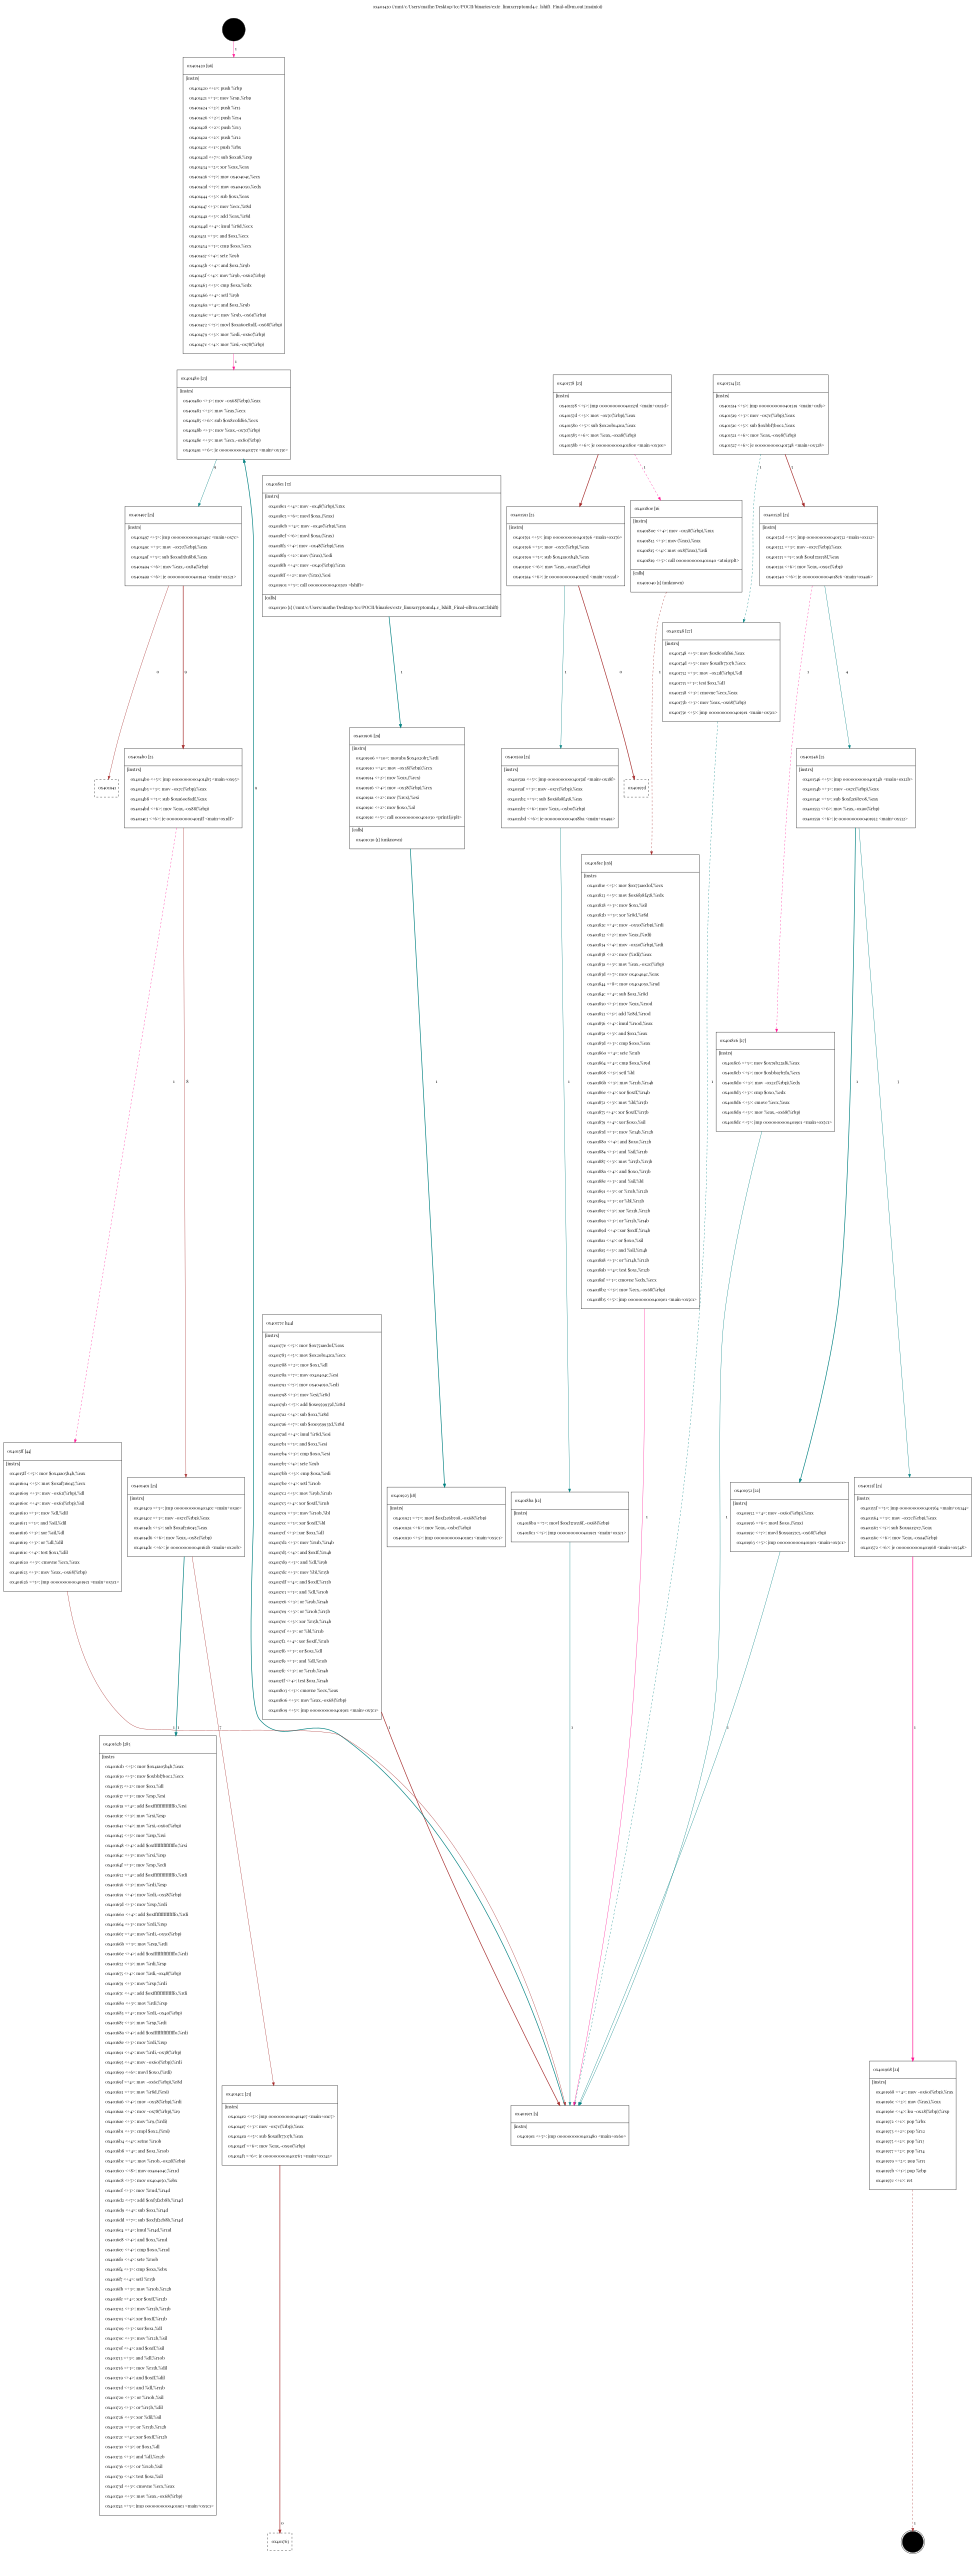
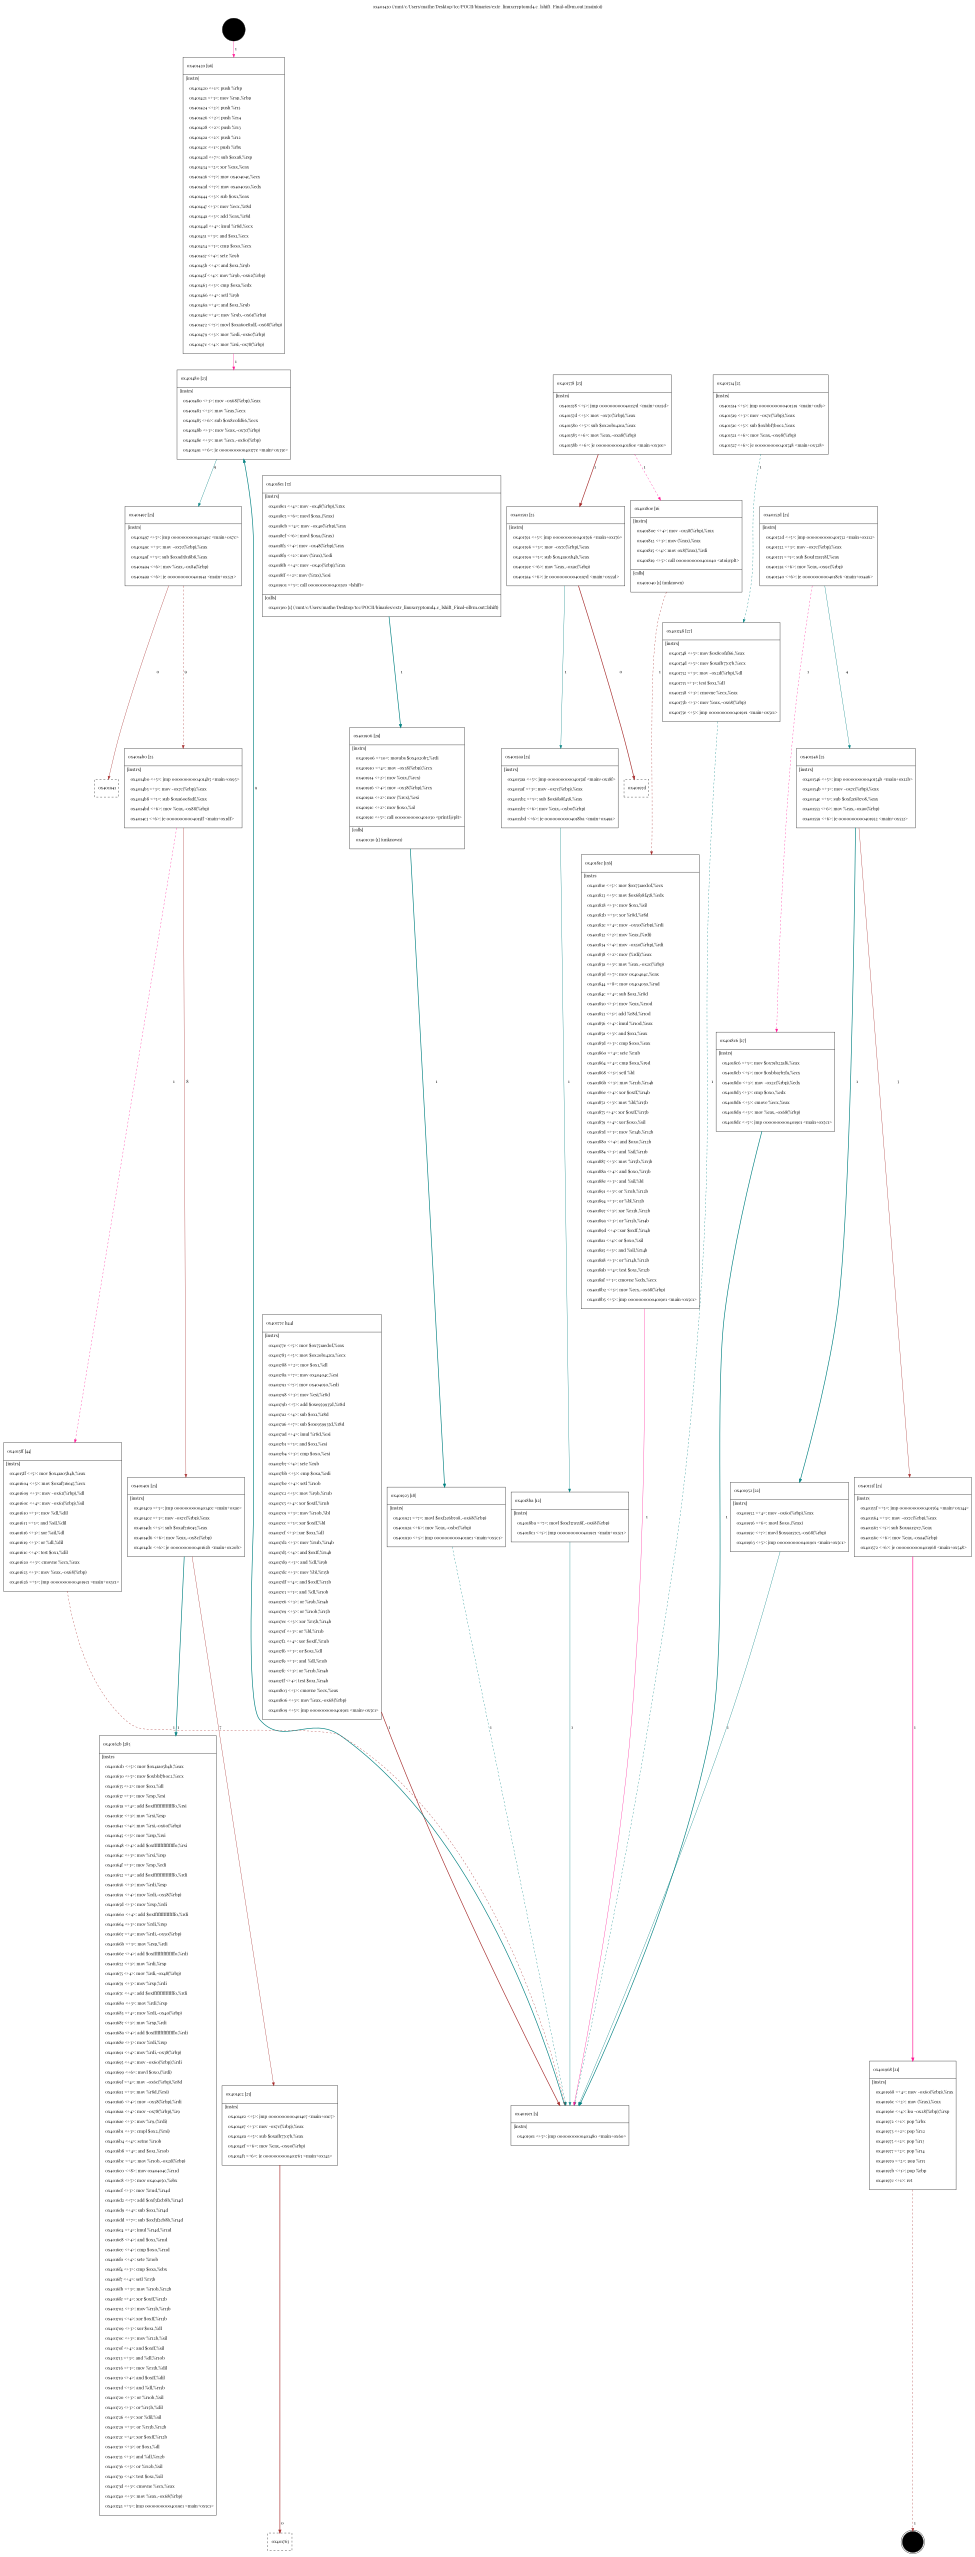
(794, 479) -> none
(183, 666) -> (183, 666)
(884, 1151) -> (884, 1151)
(719, 1627) -> (719, 1627)
(372, 1759) -> (372, 1759)
none -> (509, 1825)
